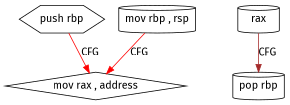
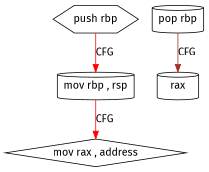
(259, 49) -> (178, 49)
(77, 50) -> (96, 49)
